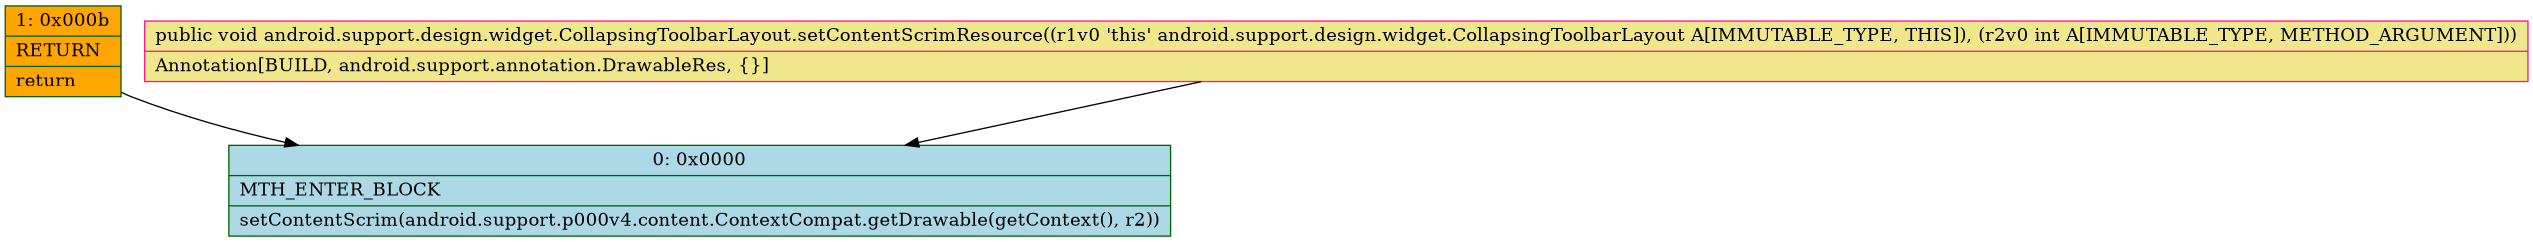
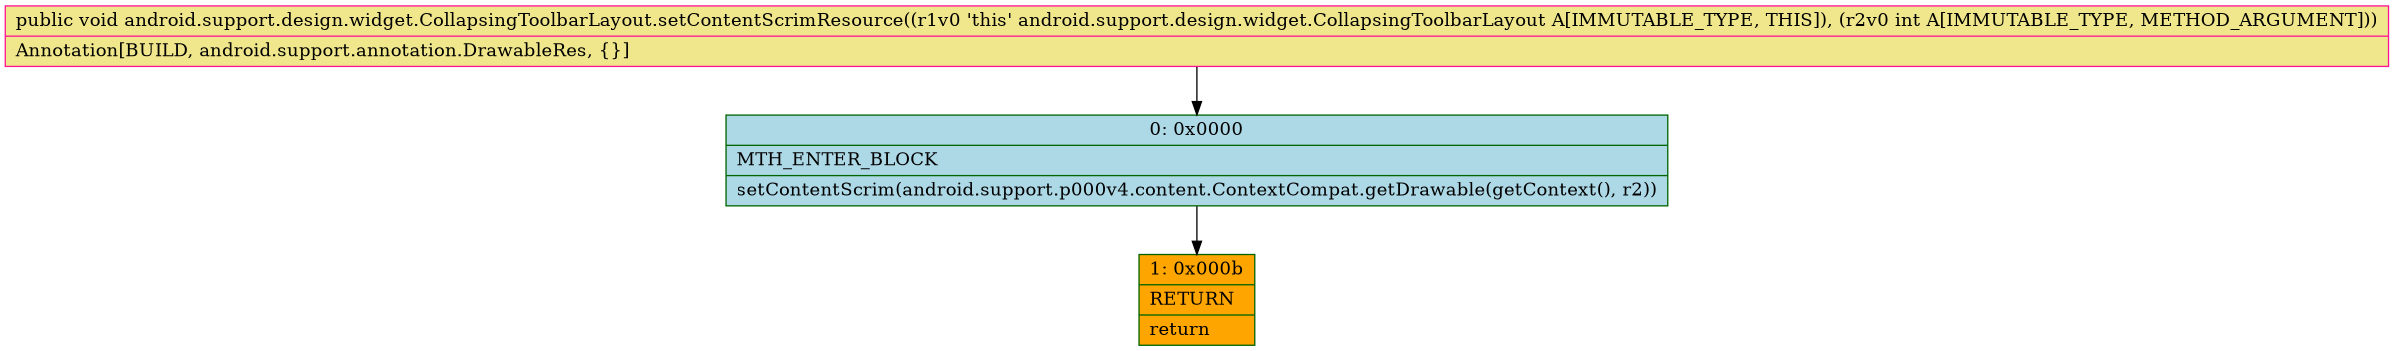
(202, 121) -> (1197, 224)
